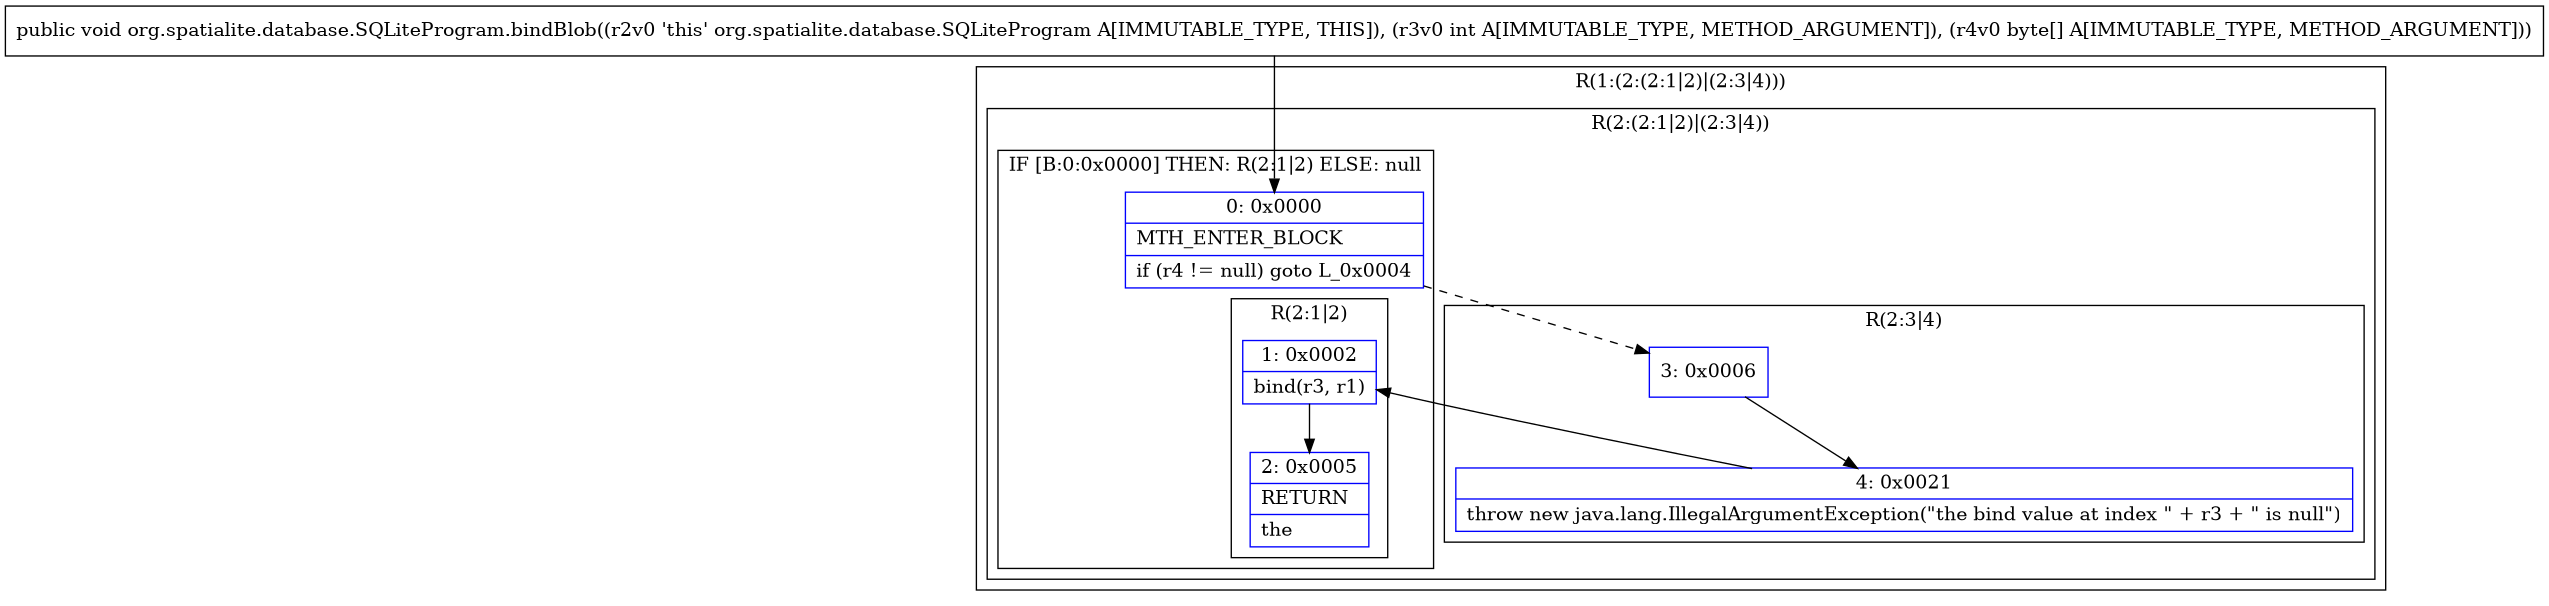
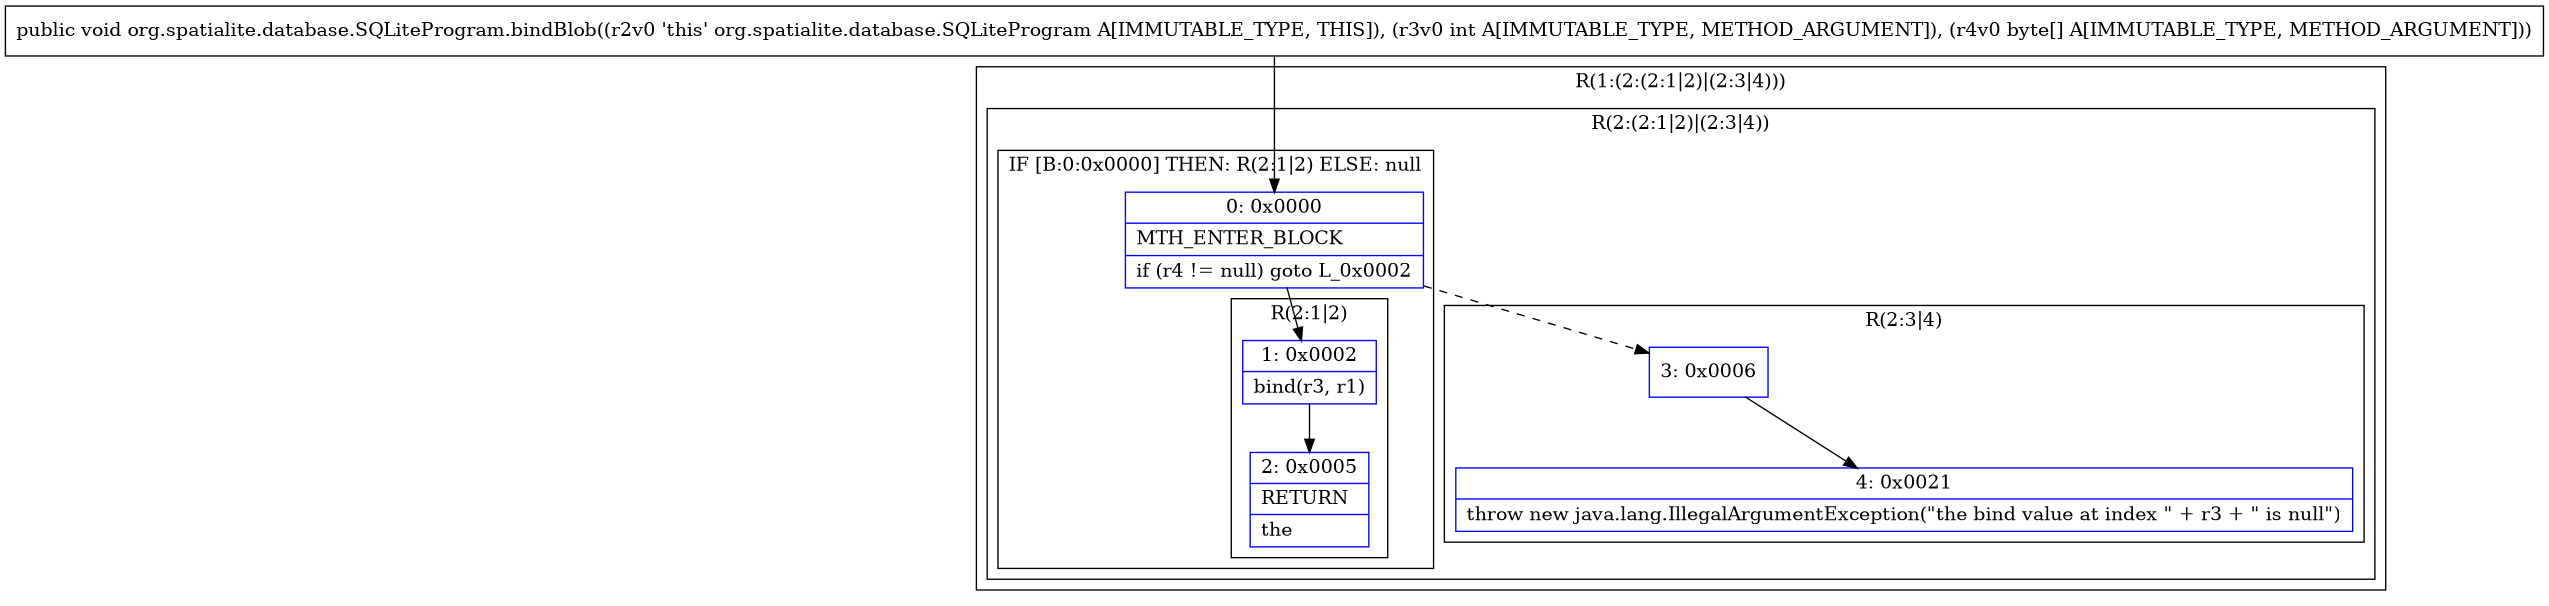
(1274, 271) -> (1274, 271)
(1571, 432) -> (1292, 308)
